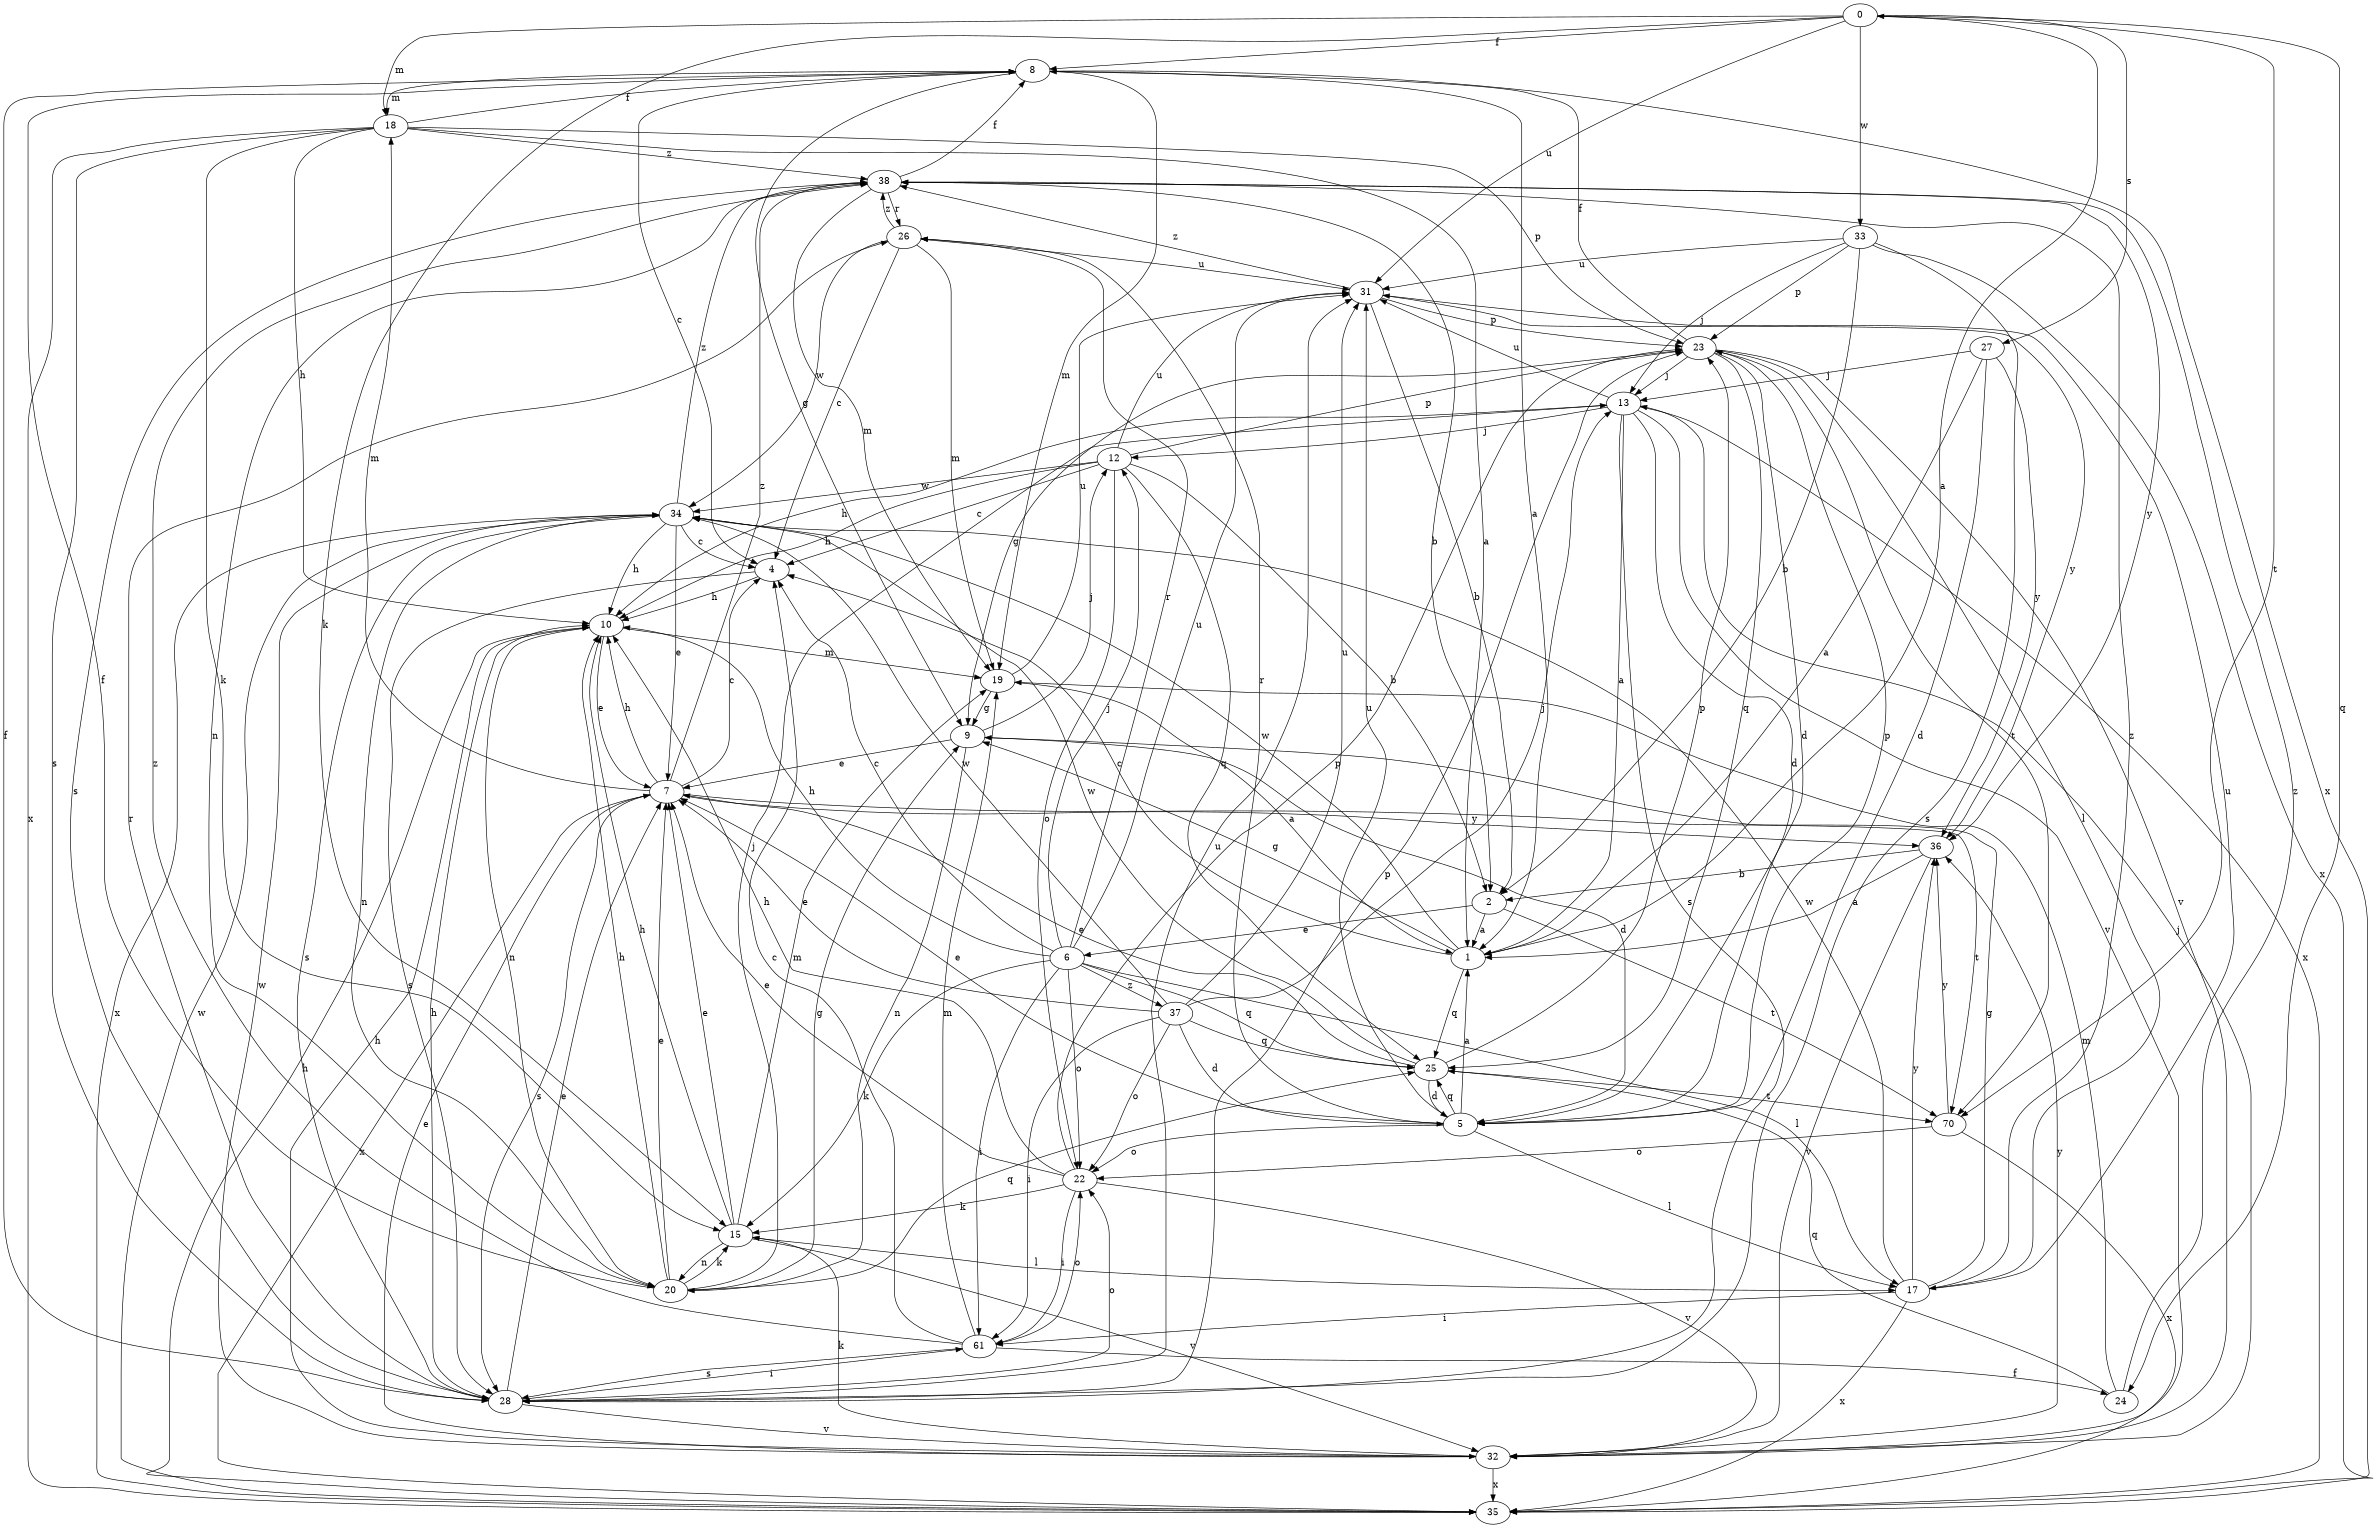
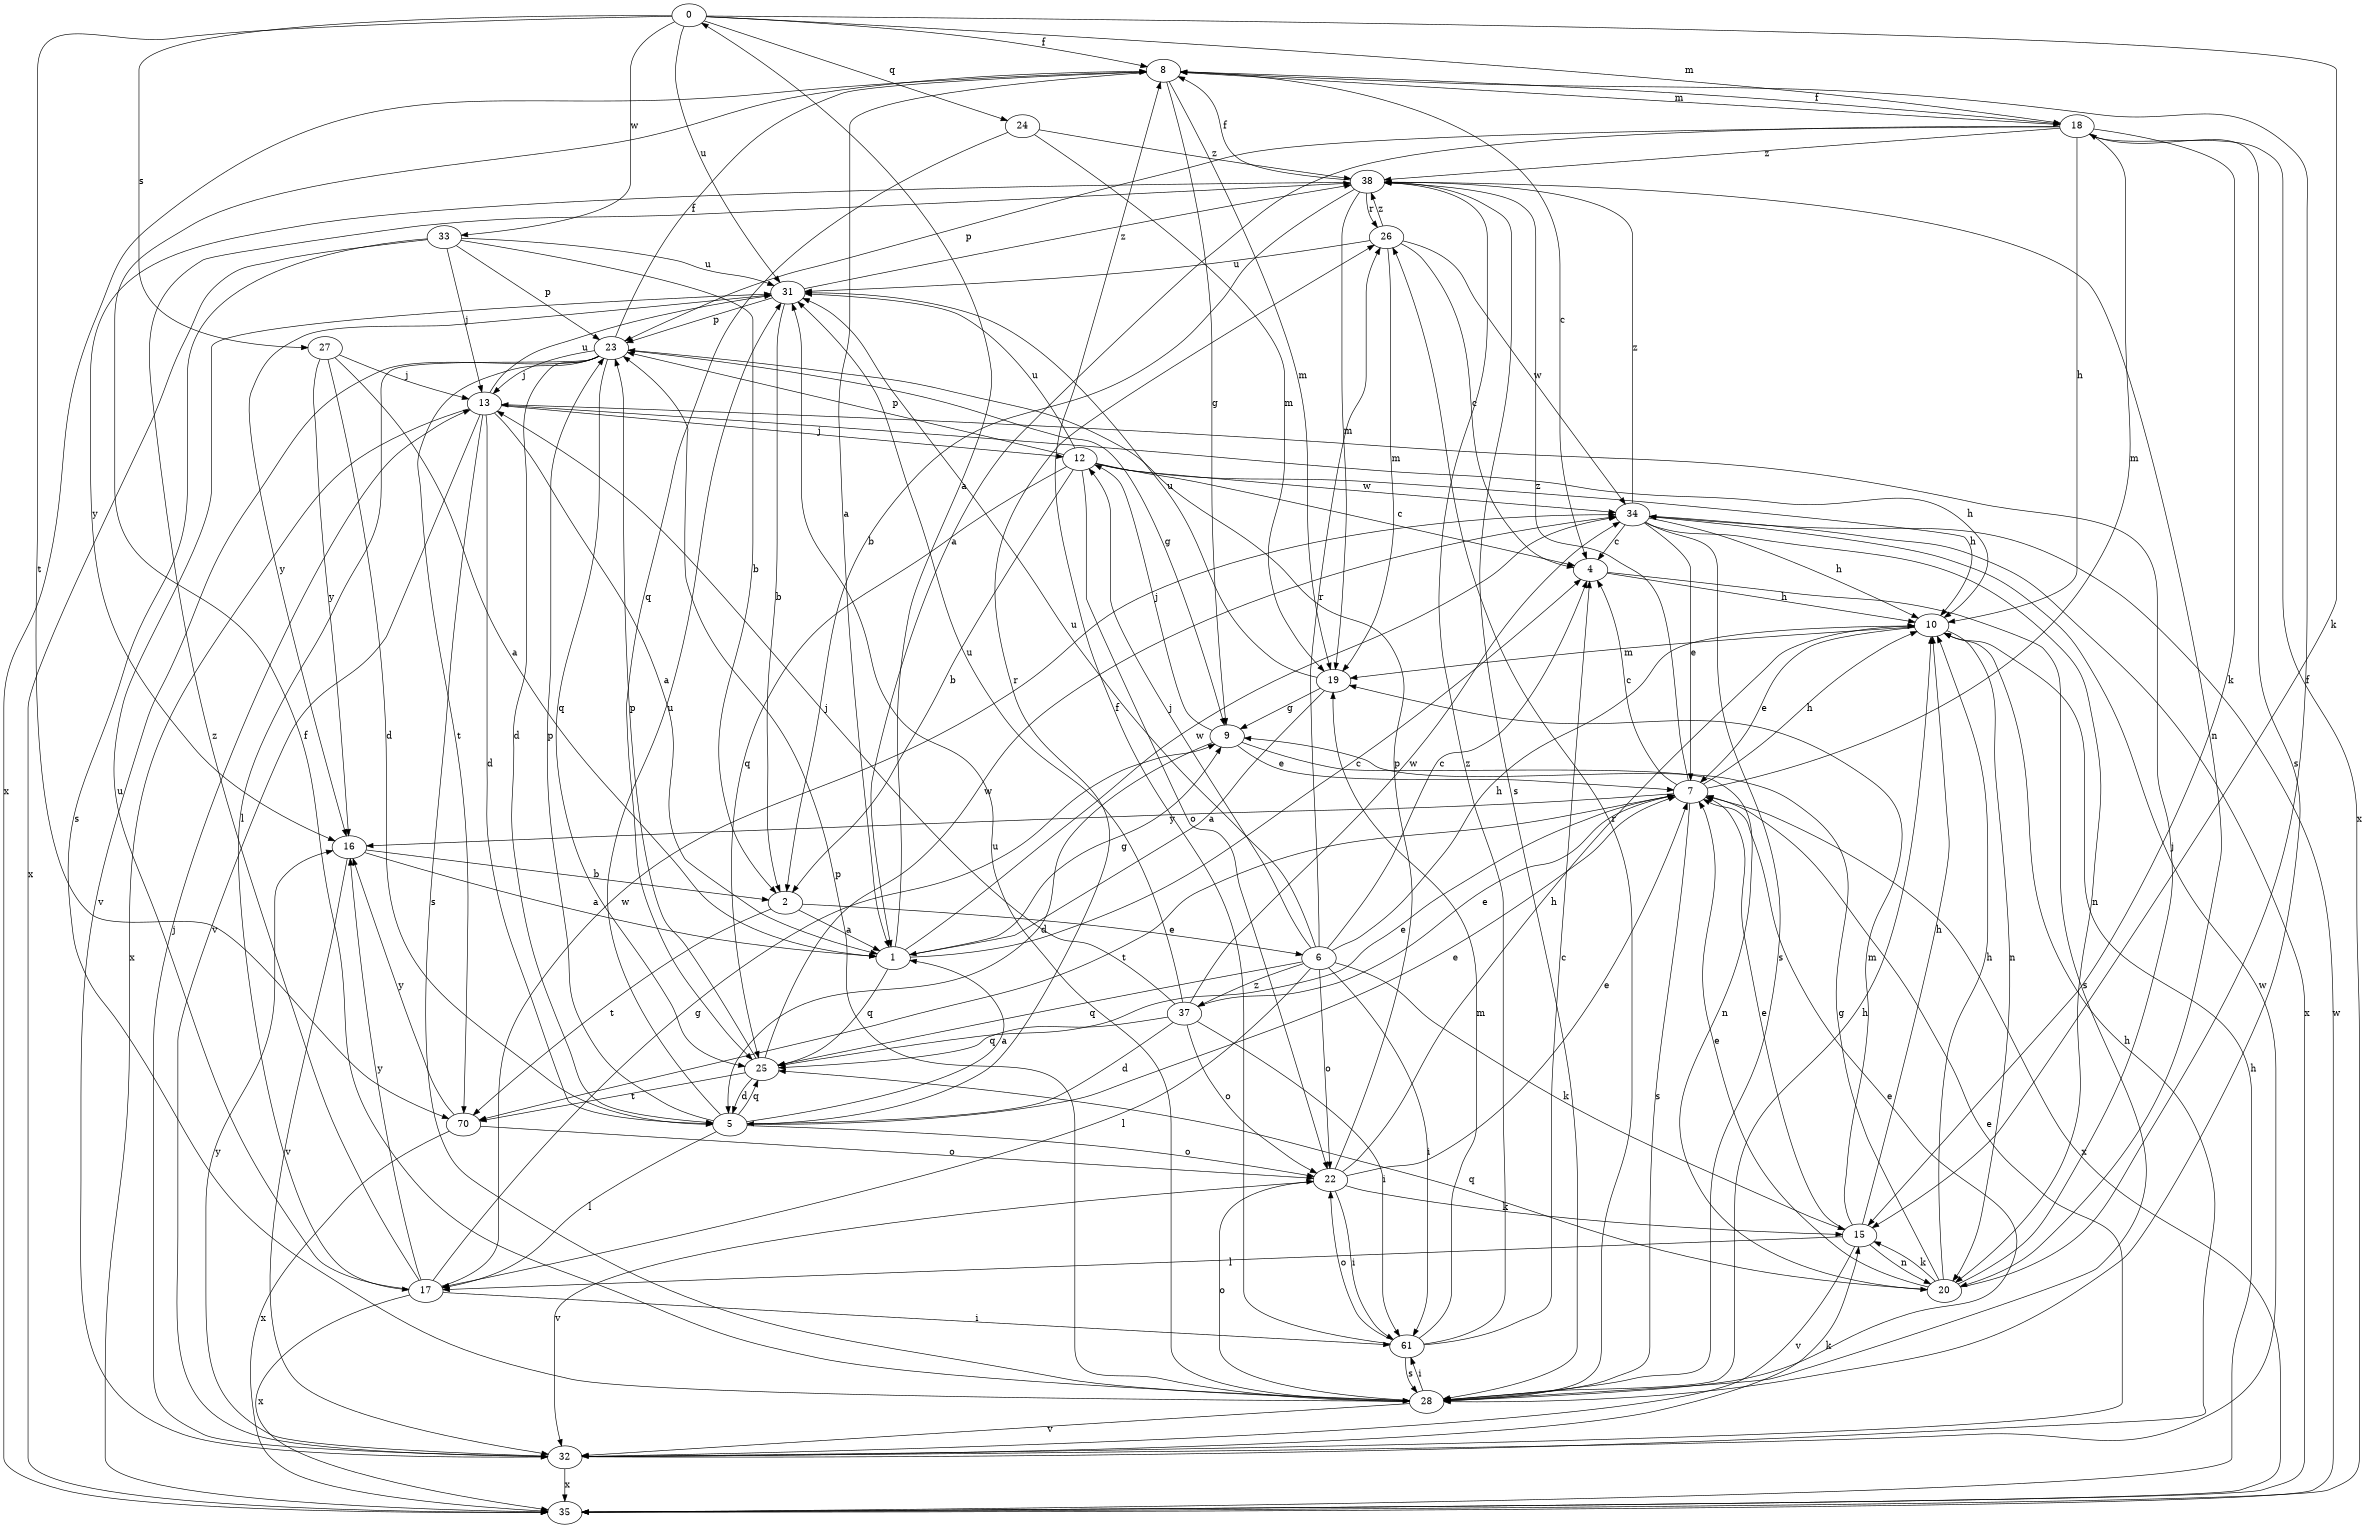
(1936, 847) -> (349, 847)
(1522, 1361) -> (1143, 768)
